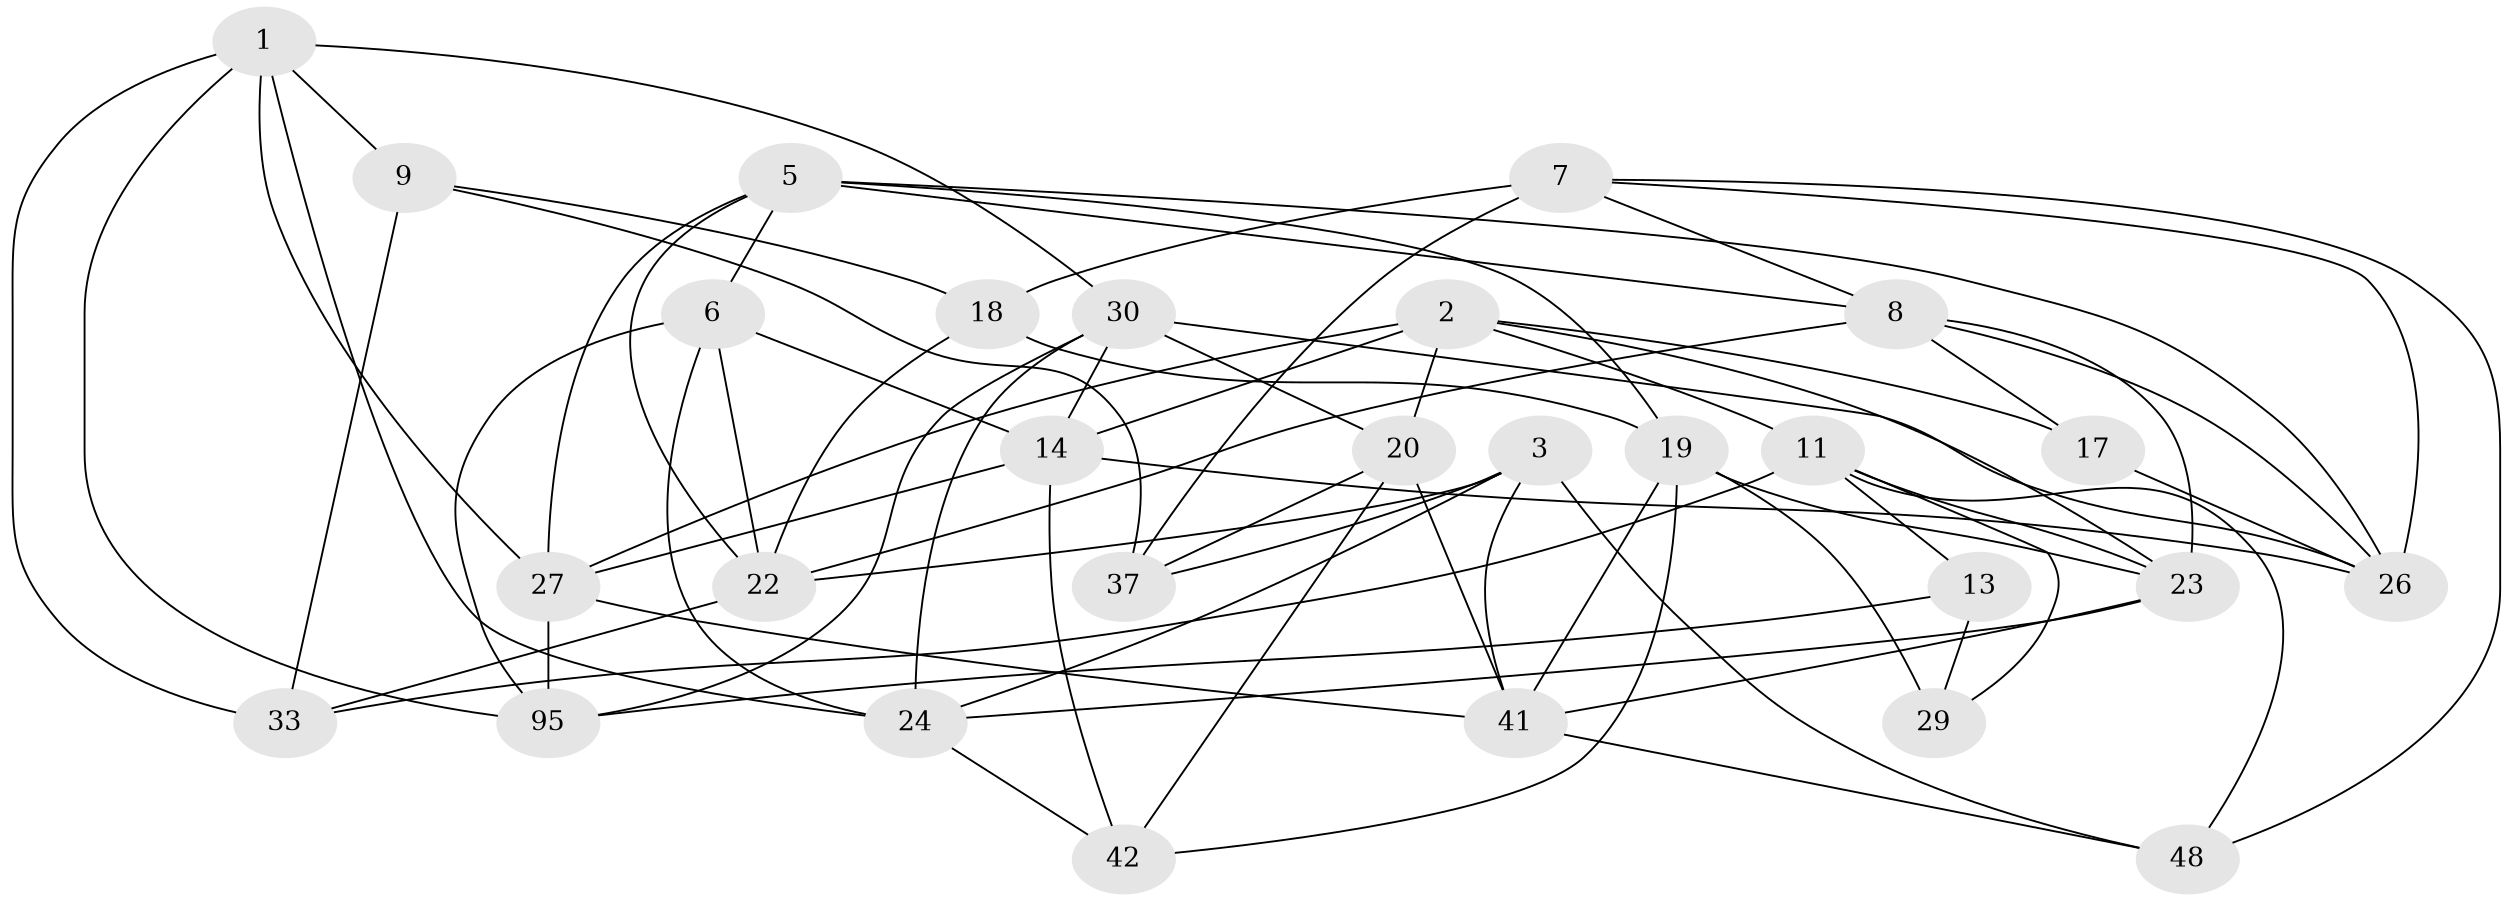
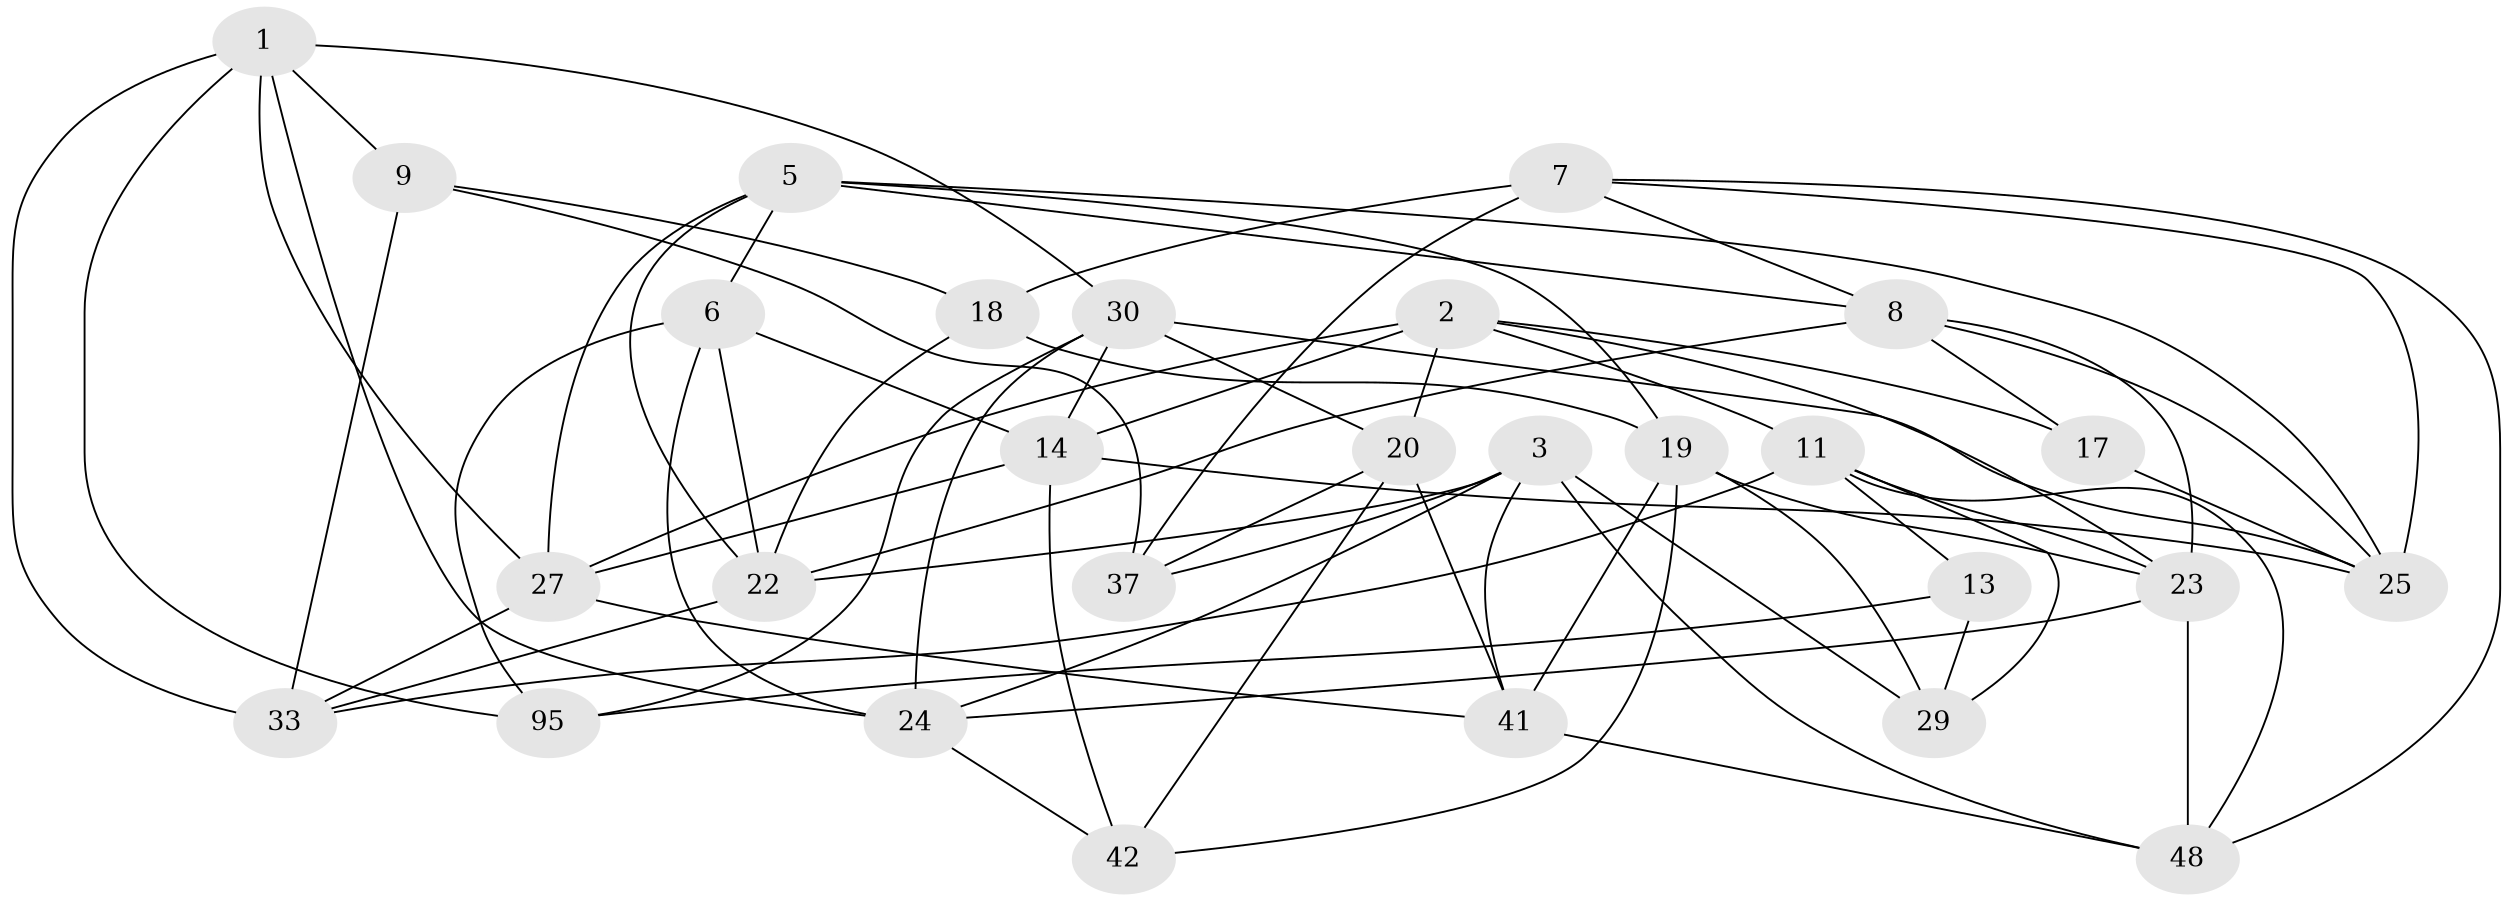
none -> (1738, 587)
(2396, 587) -> (2396, 587)
(1853, 660) -> (2188, 723)
(548, 667) -> (417, 655)
